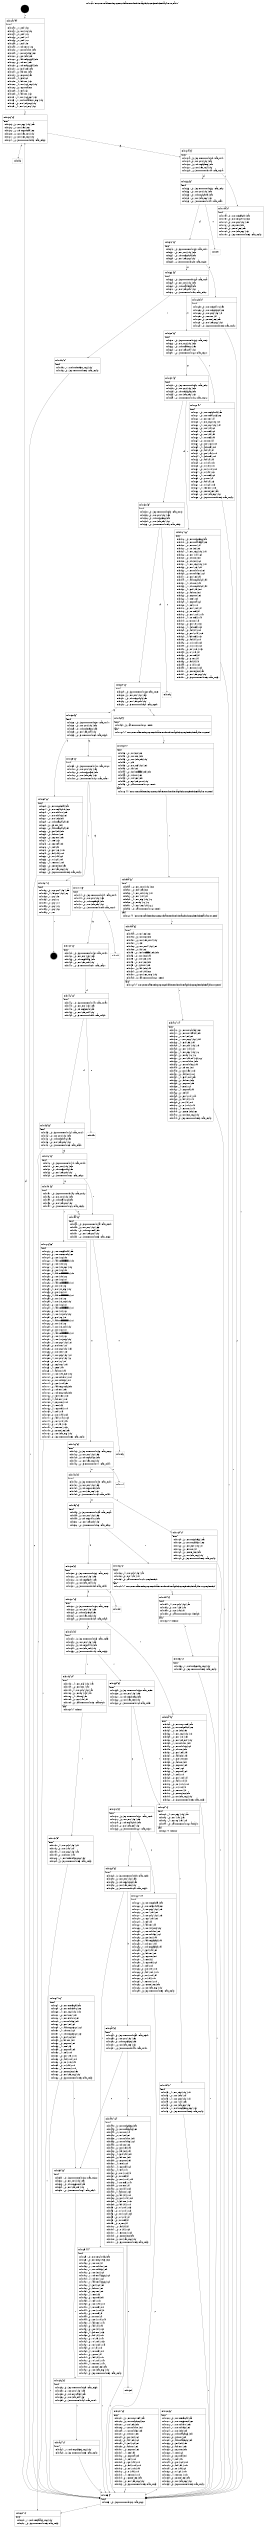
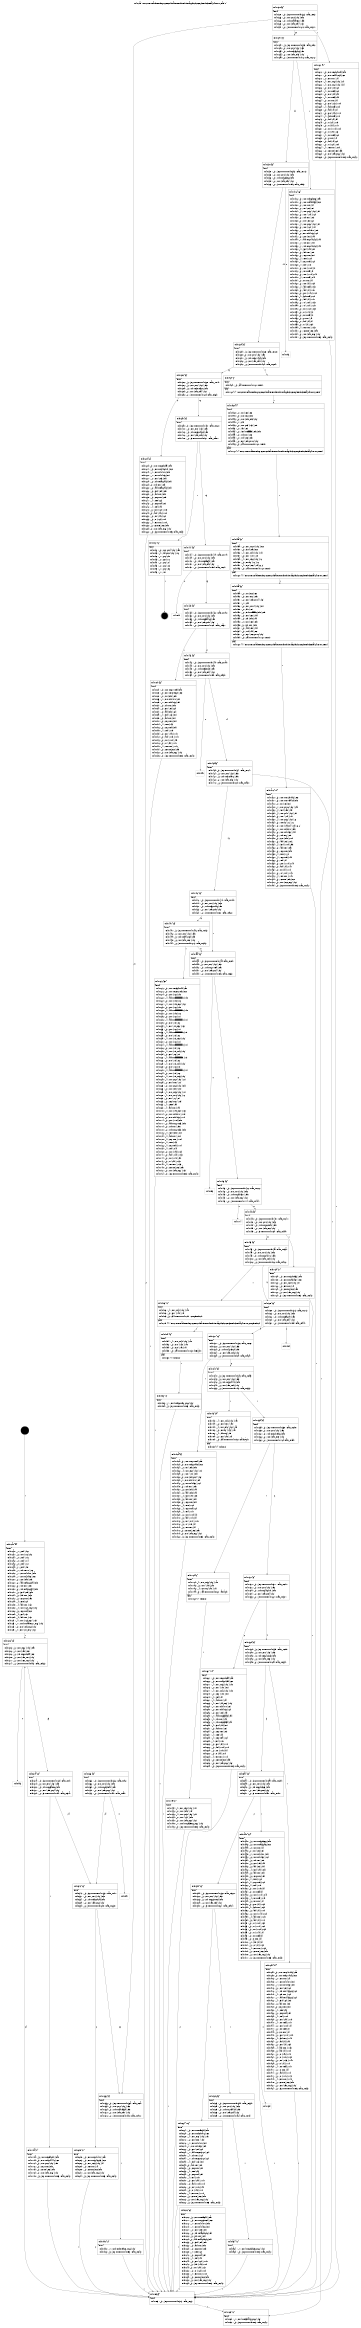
(203, 176) -> (73, 1840)
(186, 313) -> (133, 999)
none -> (182, 652)
(71, 1850) -> none
(74, 2124) -> (207, 2014)
